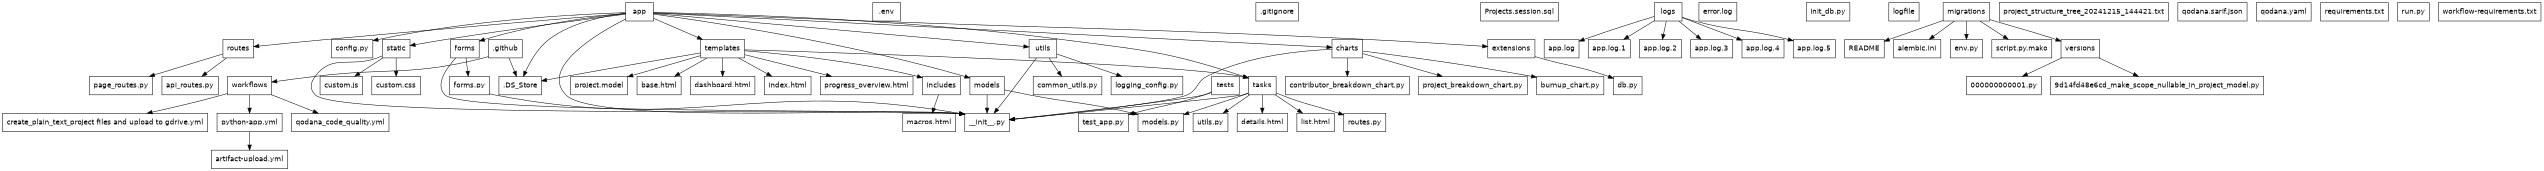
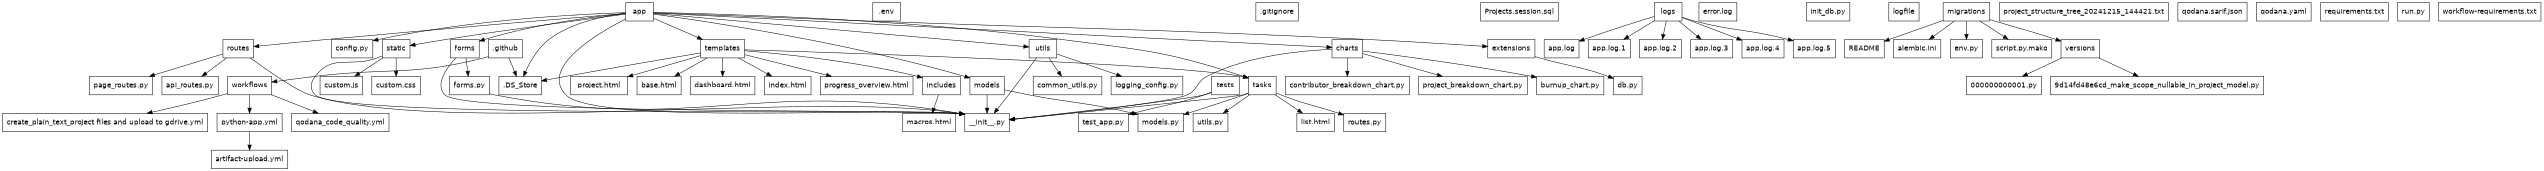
(599, 86) -> (599, 86)
none -> (473, 112)
(1262, 122) -> none
